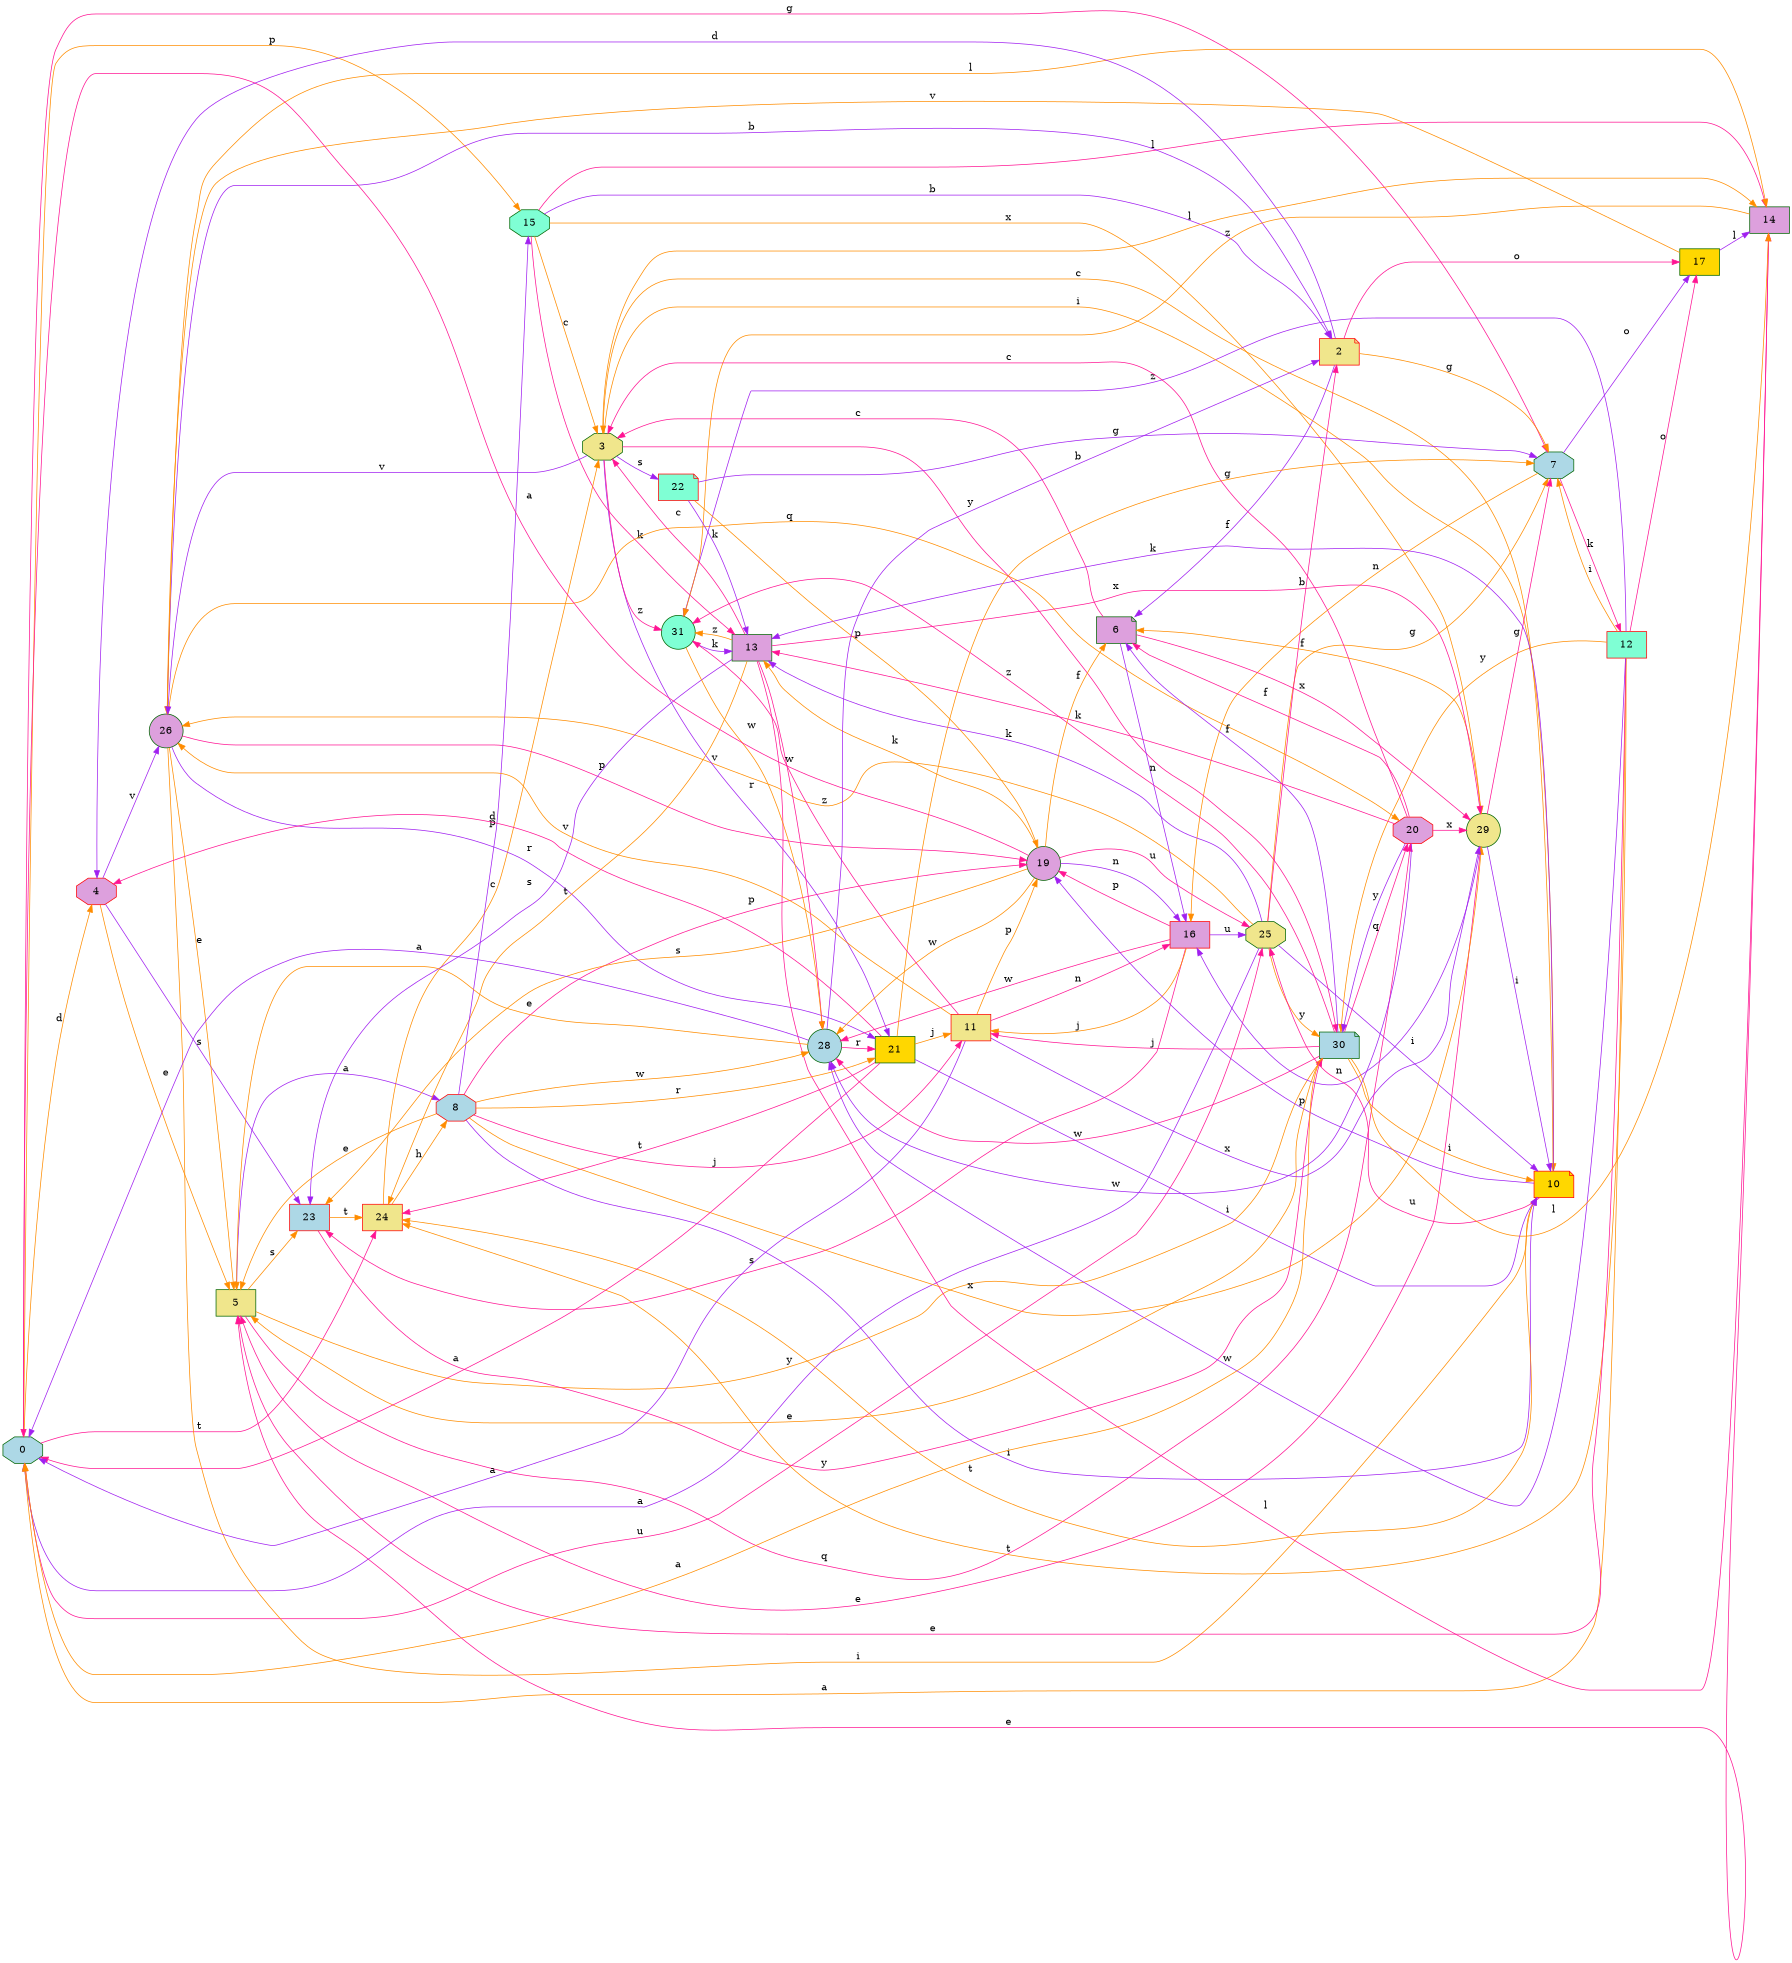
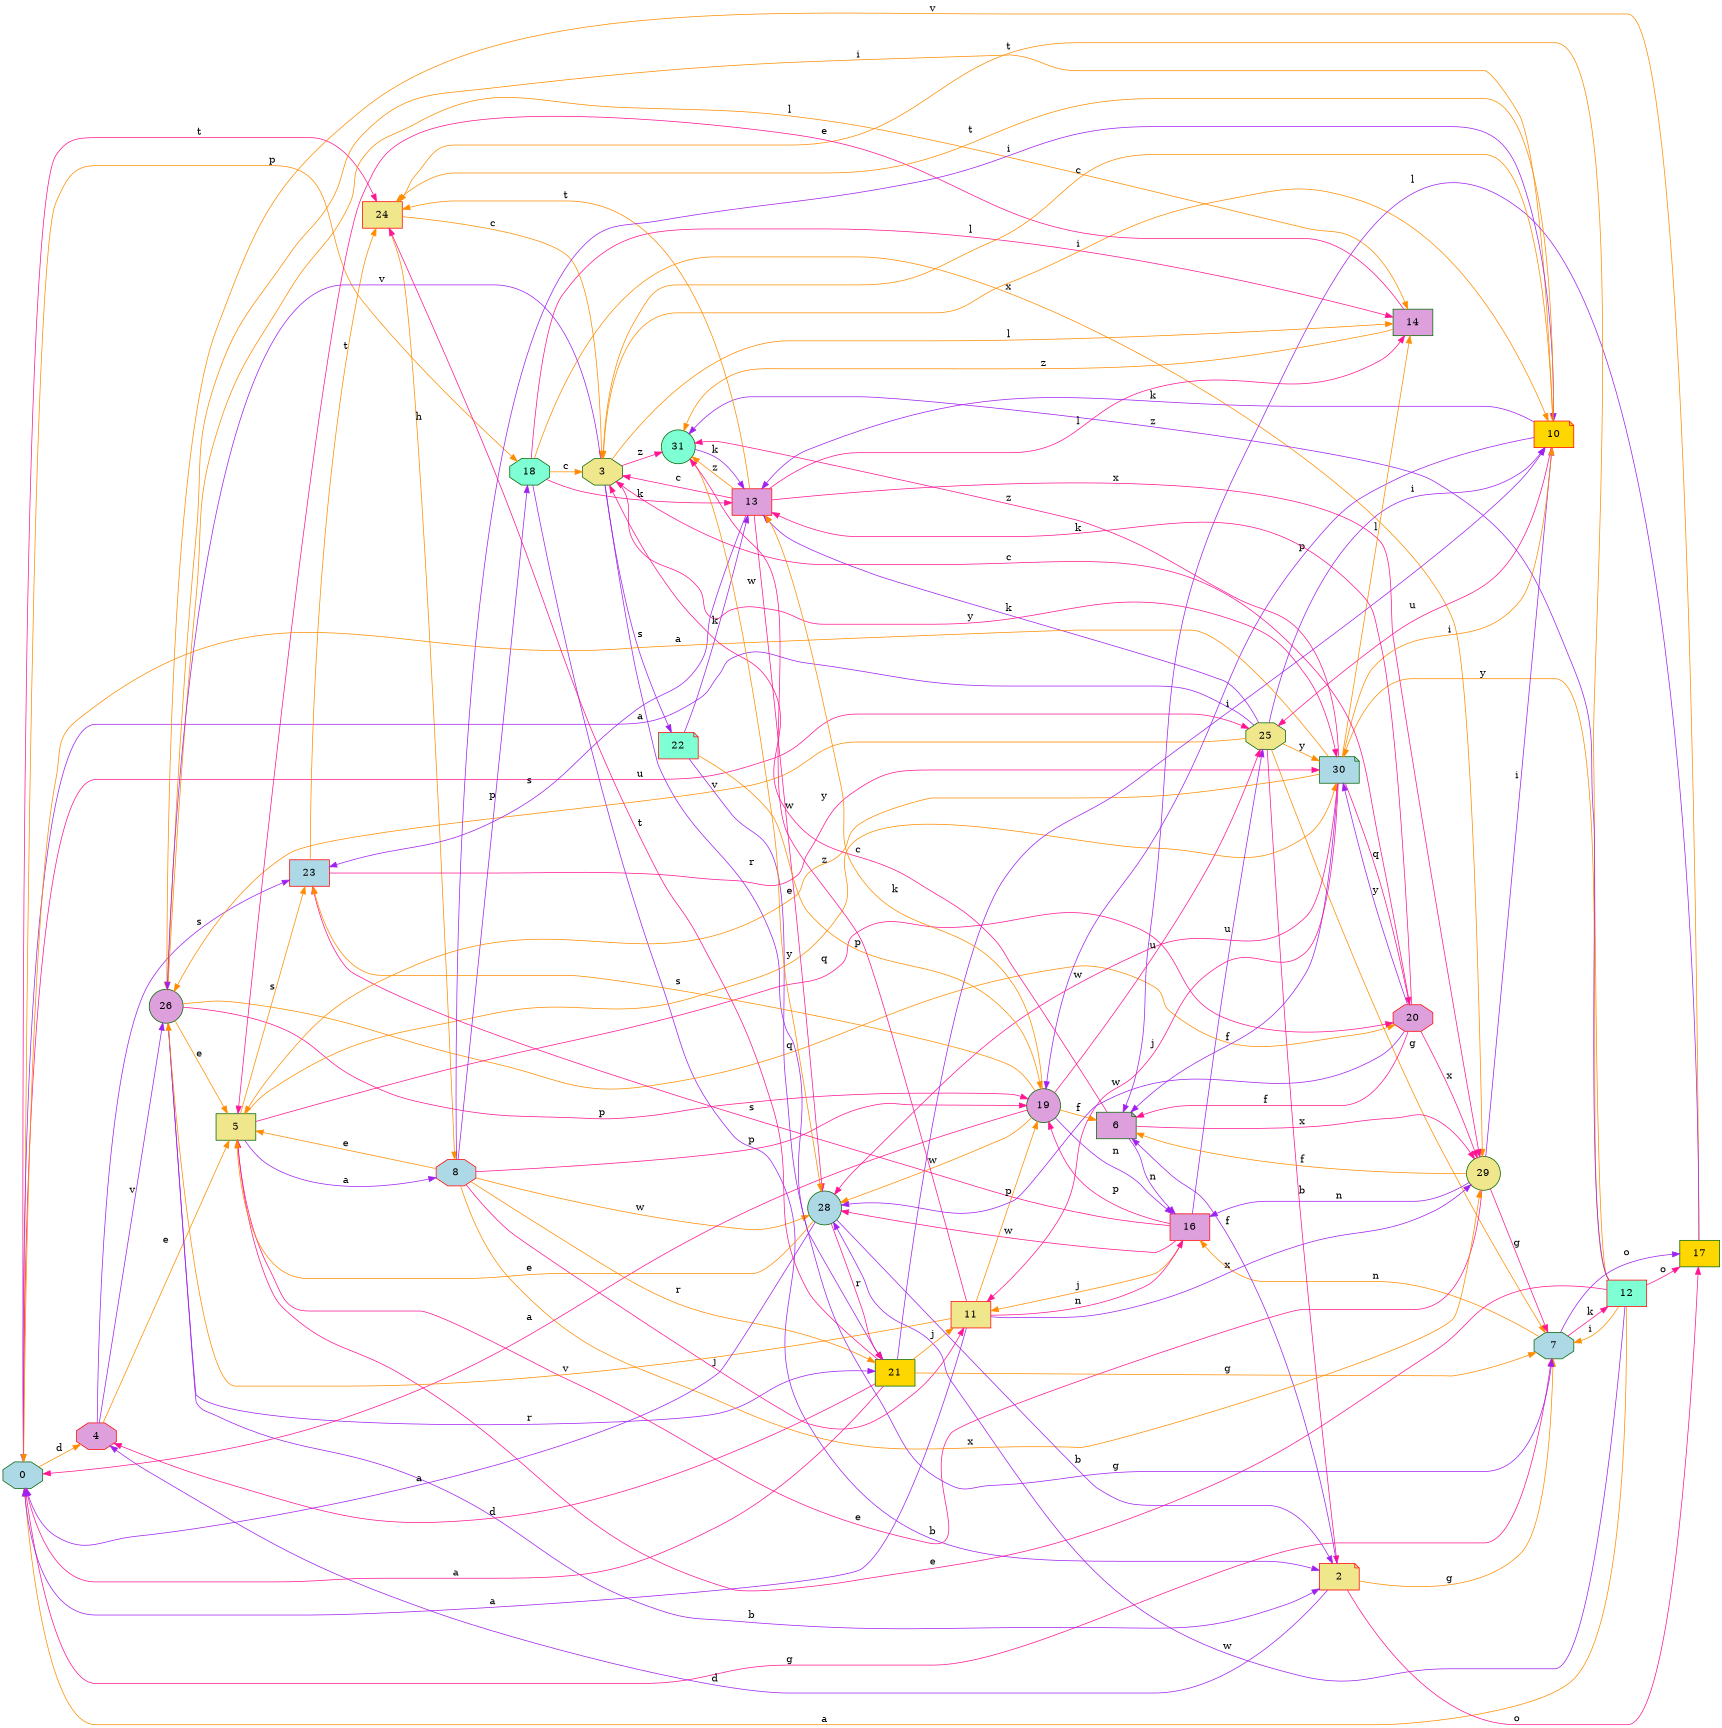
(530, 223) -> (530, 472)
(1732, 243) -> (1506, 202)
(752, 648) -> (752, 502)
